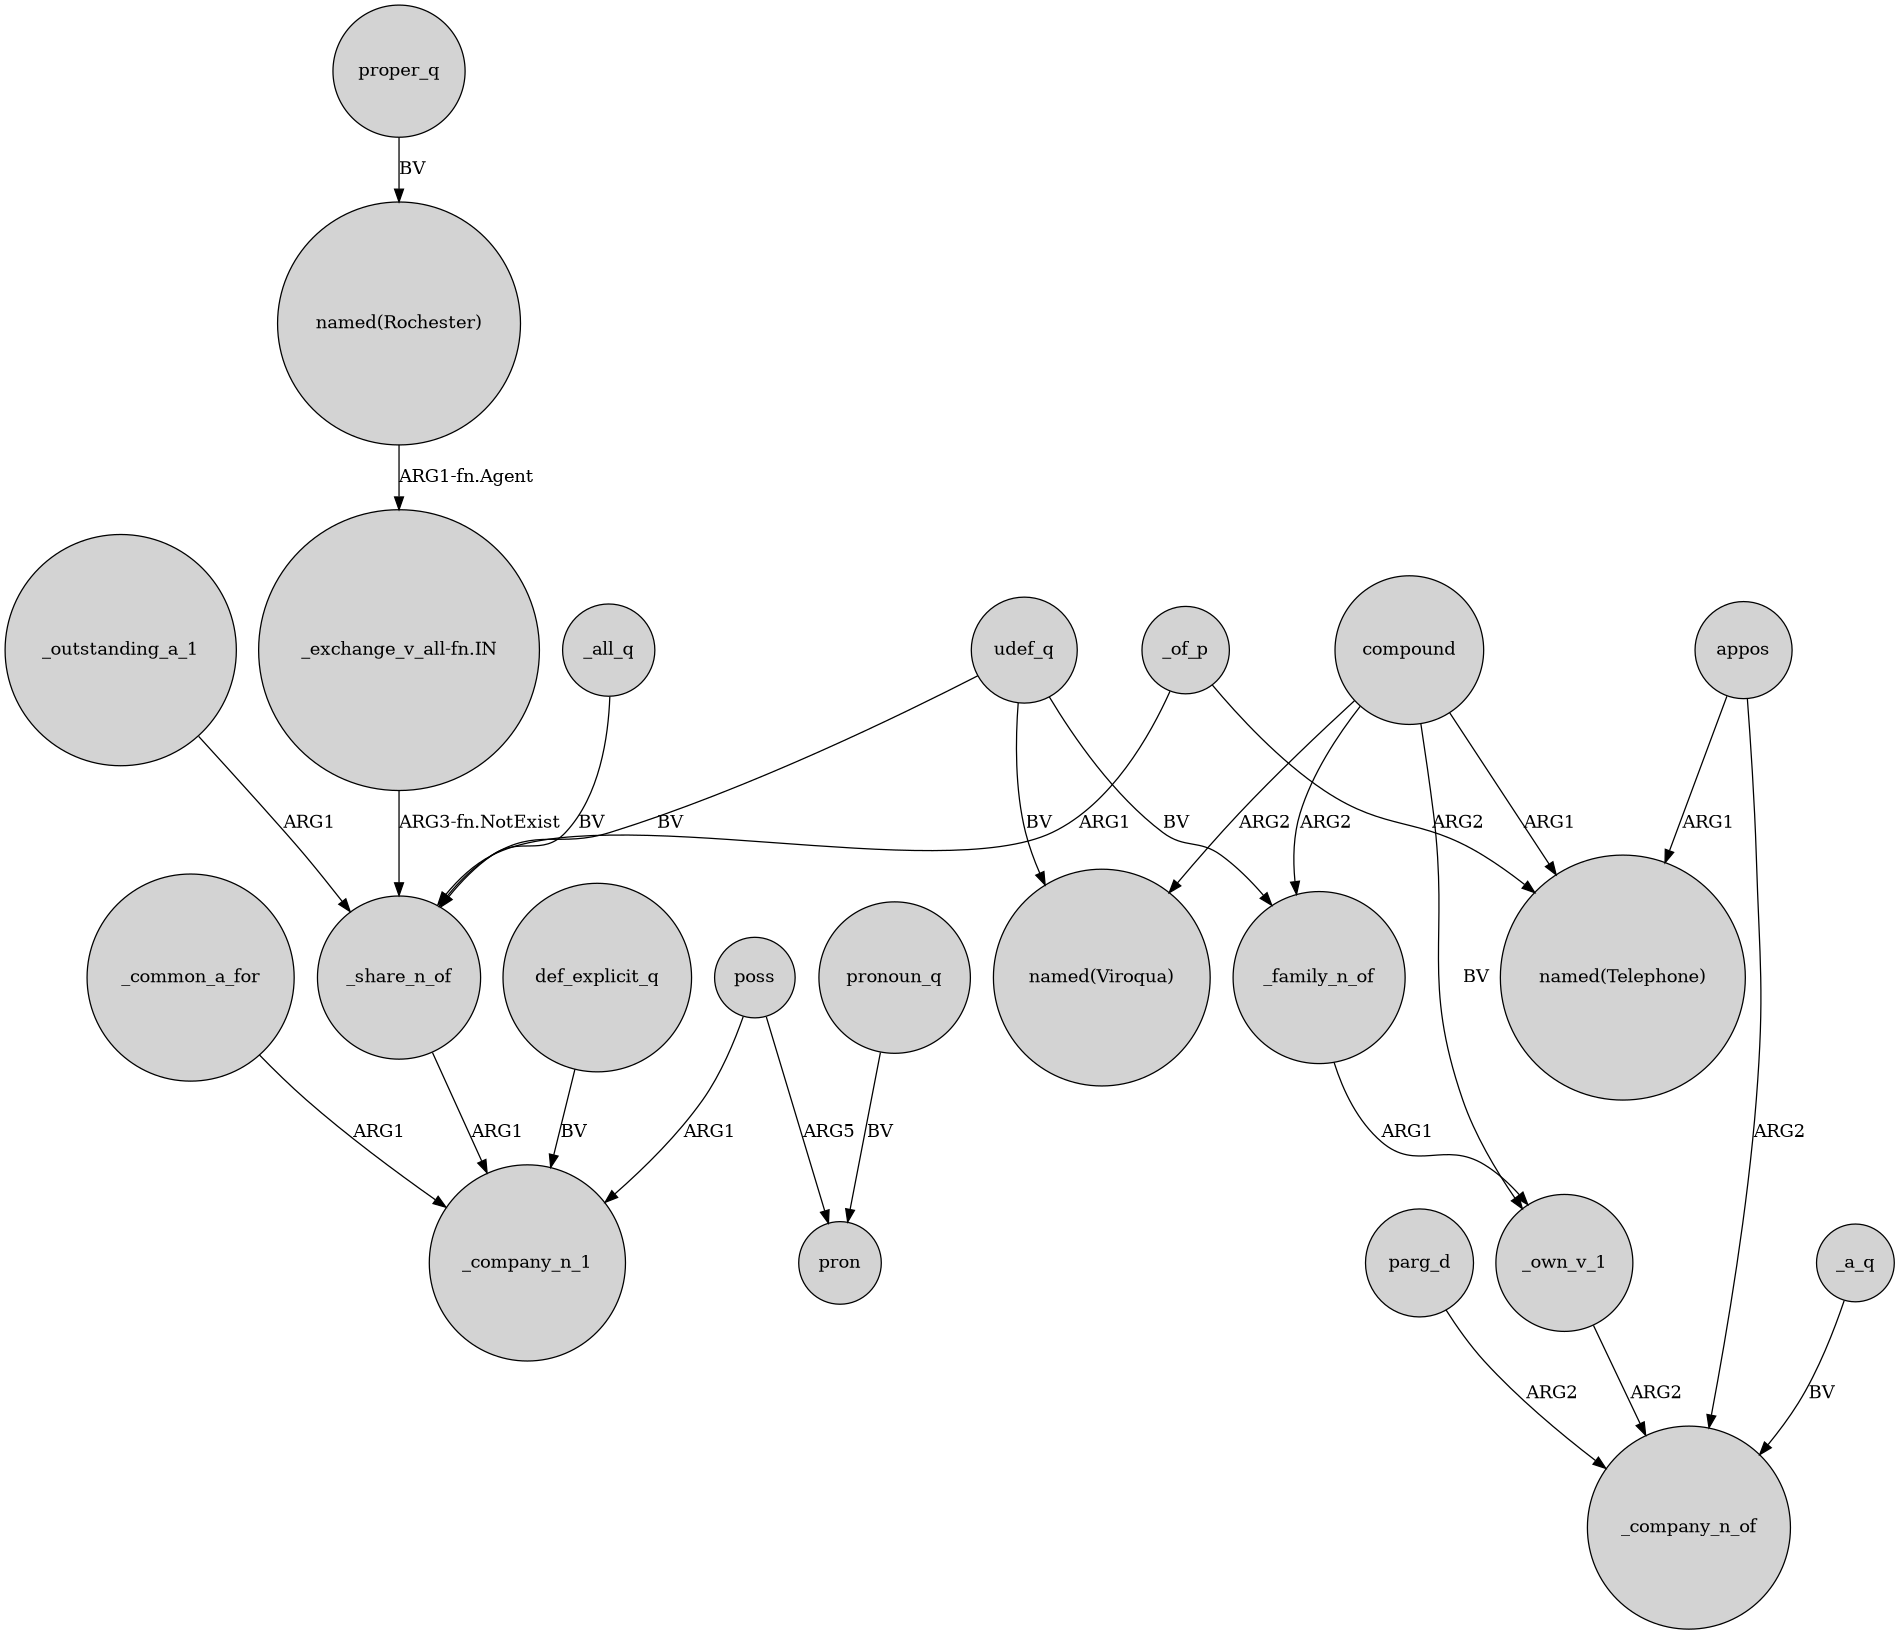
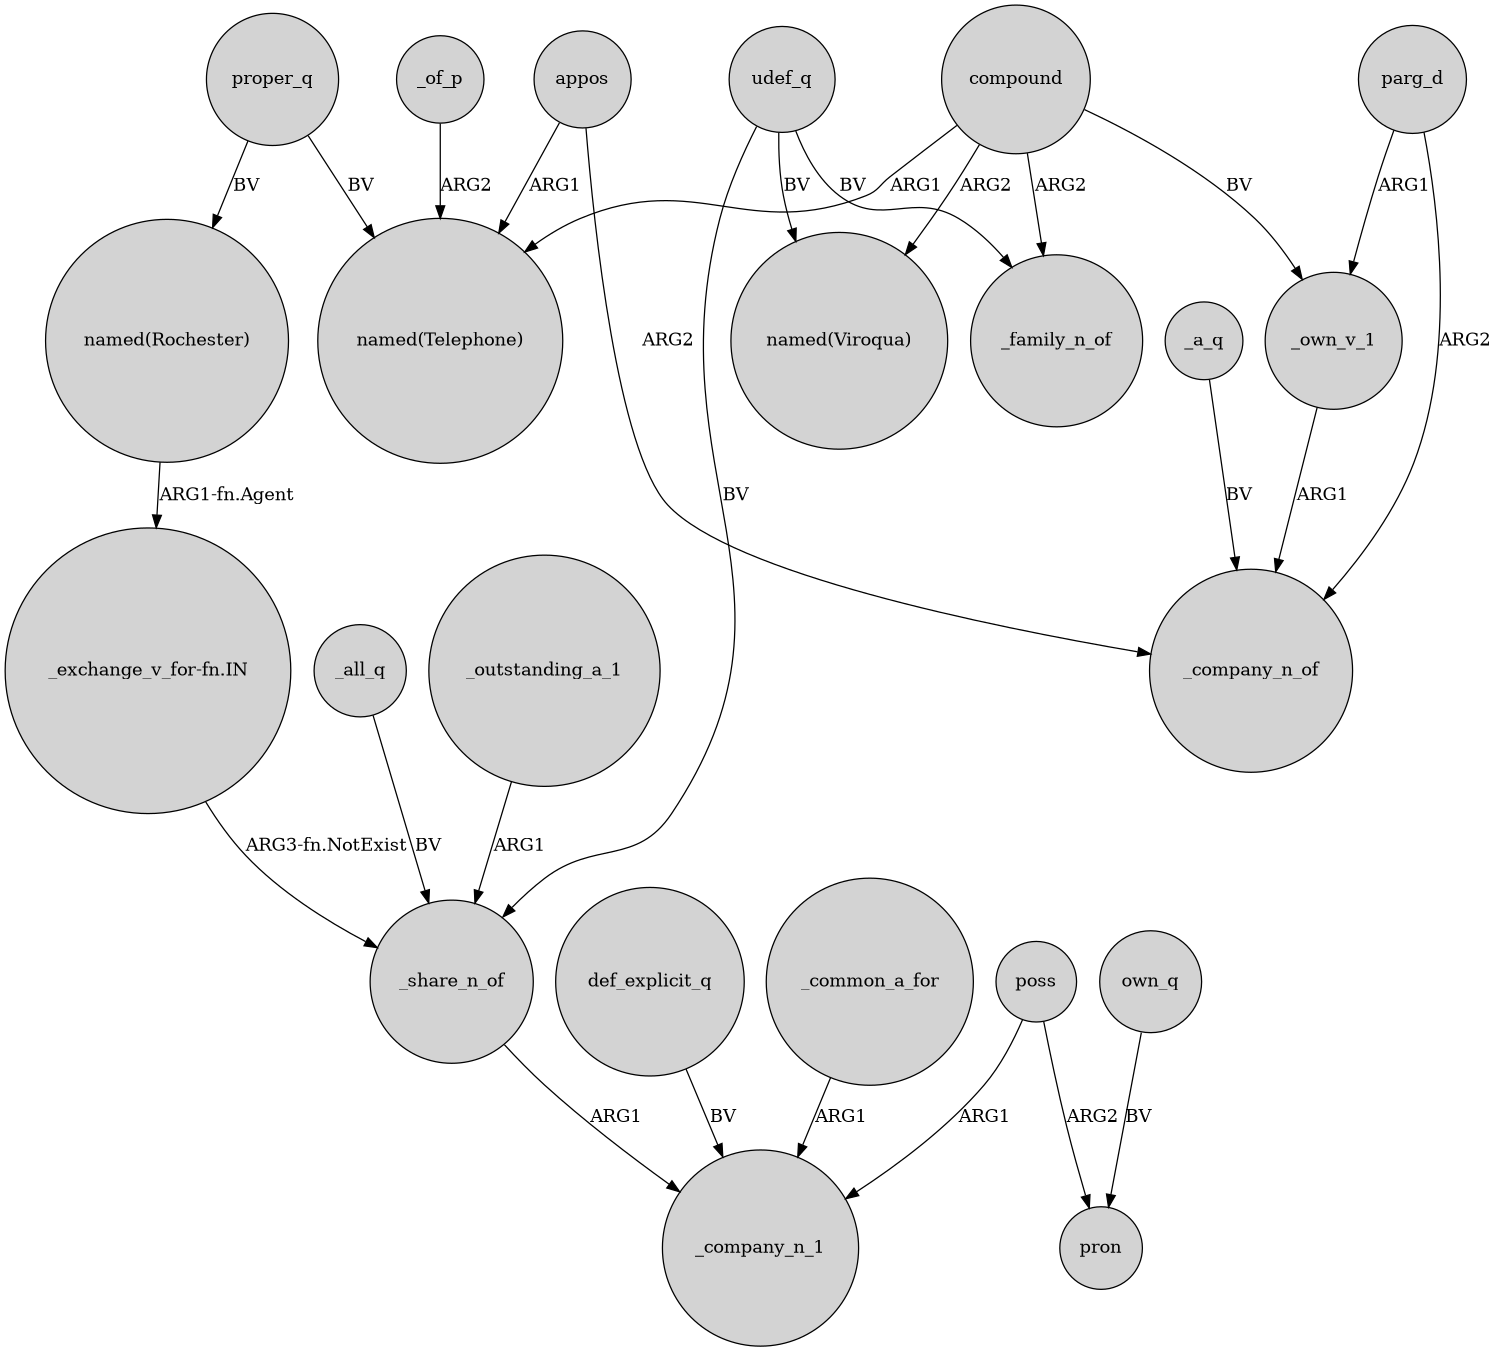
none -> (338, 181)
(399, 650) -> (148, 671)
(835, 847) -> none
(895, 978) -> (1151, 982)
(829, 1132) -> (1093, 1117)
(1409, 1155) -> (1372, 195)
(1657, 1394) -> (1323, 495)
